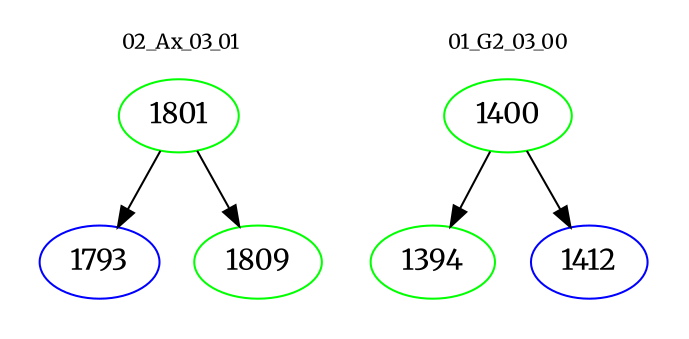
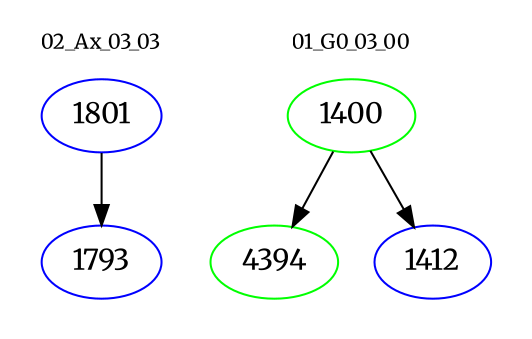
(181, 44) -> (102, 44)
(509, 44) -> (352, 44)
(179, 116) -> (102, 116)
(258, 262) -> none
(433, 262) -> (274, 262)
